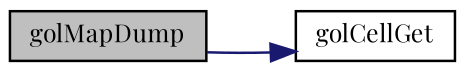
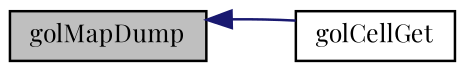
(239, 53) -> (264, 19)
